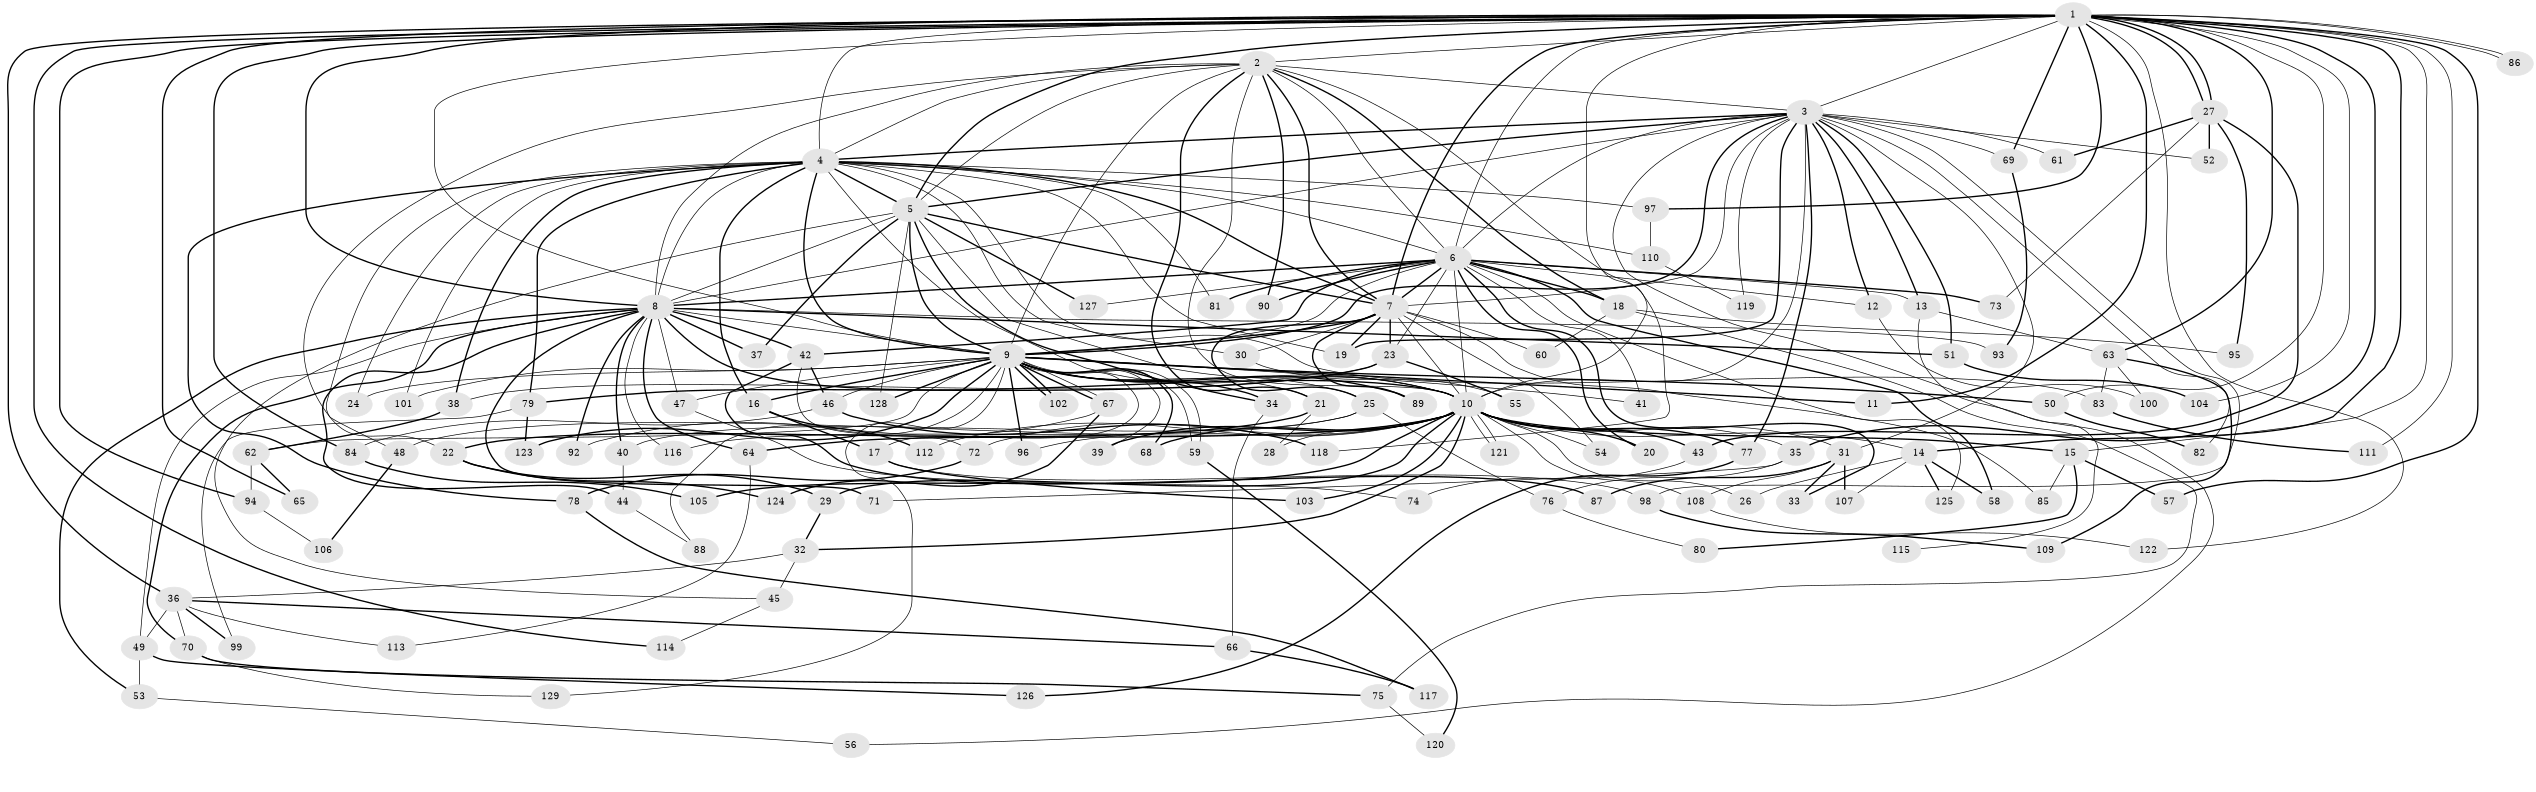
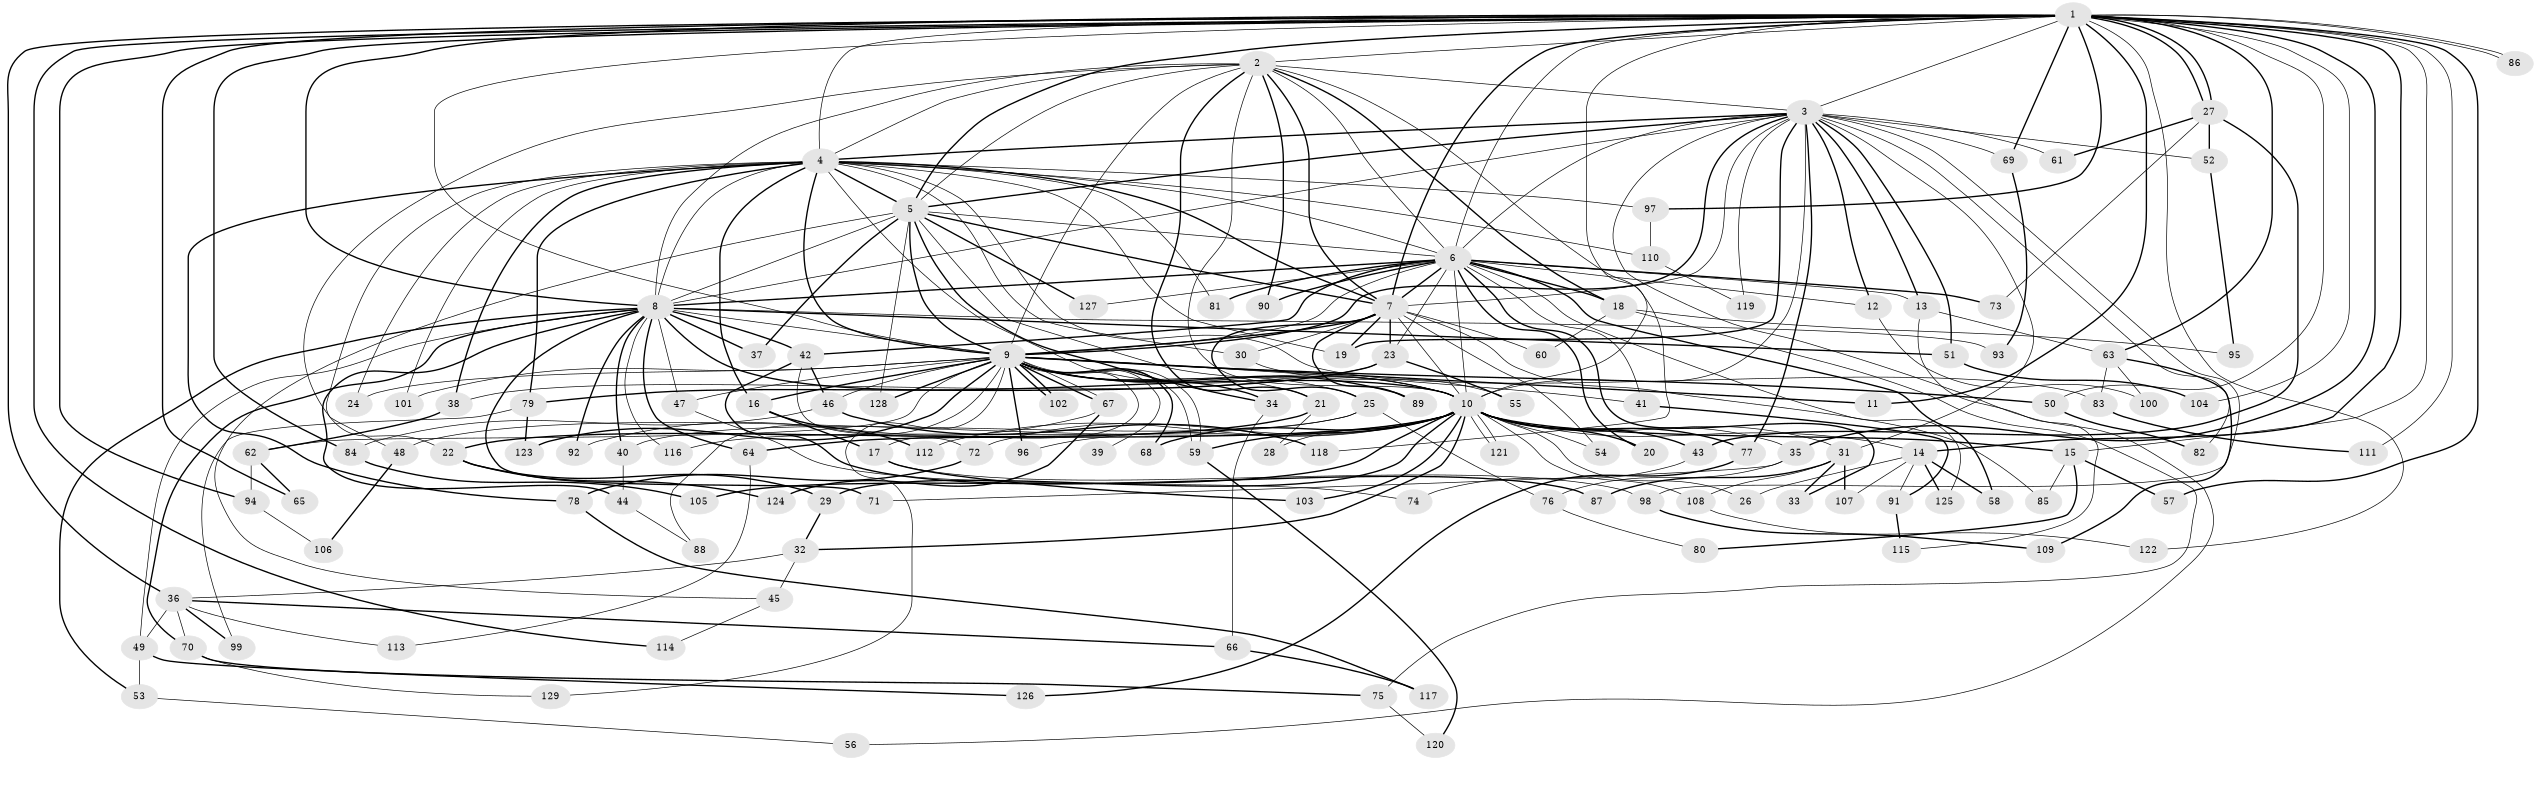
(2246, 231) -> (2222, 258)
none -> (1169, 233)
(1283, 429) -> (1333, 433)
none -> (1895, 502)
